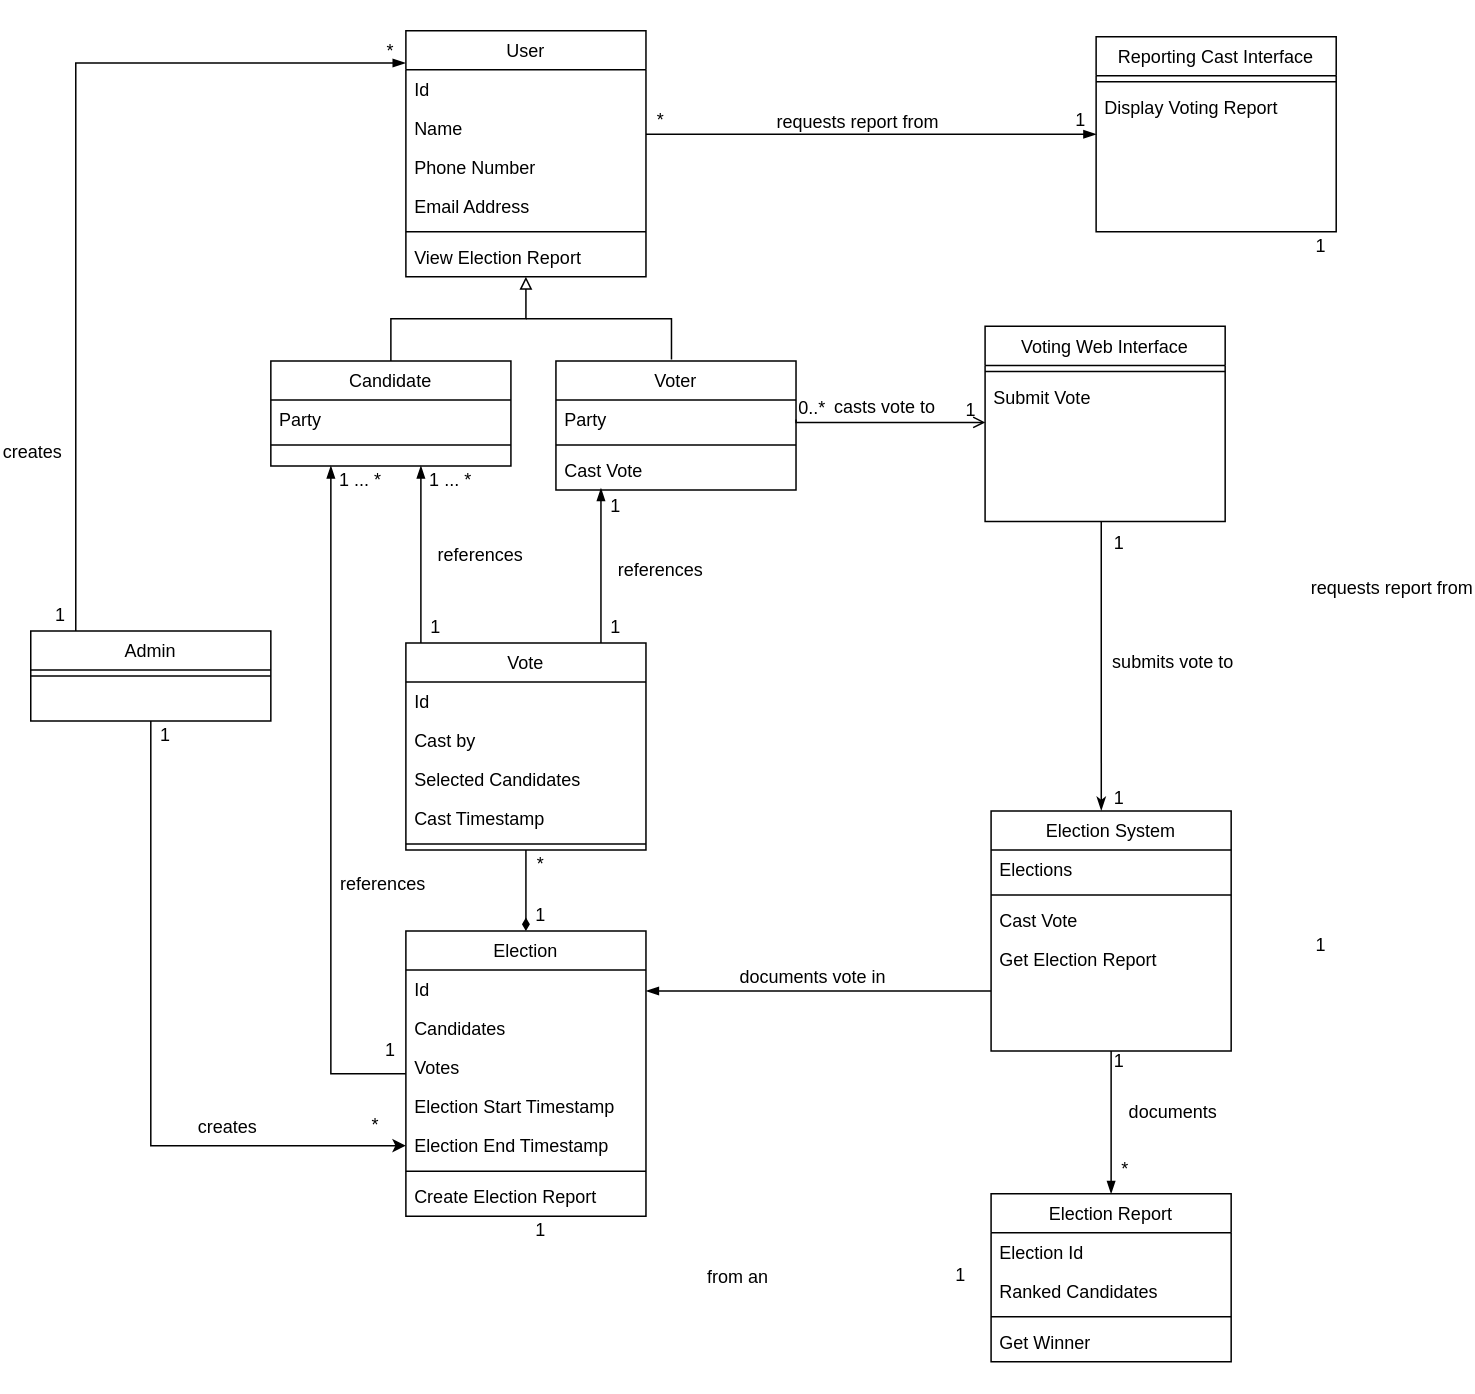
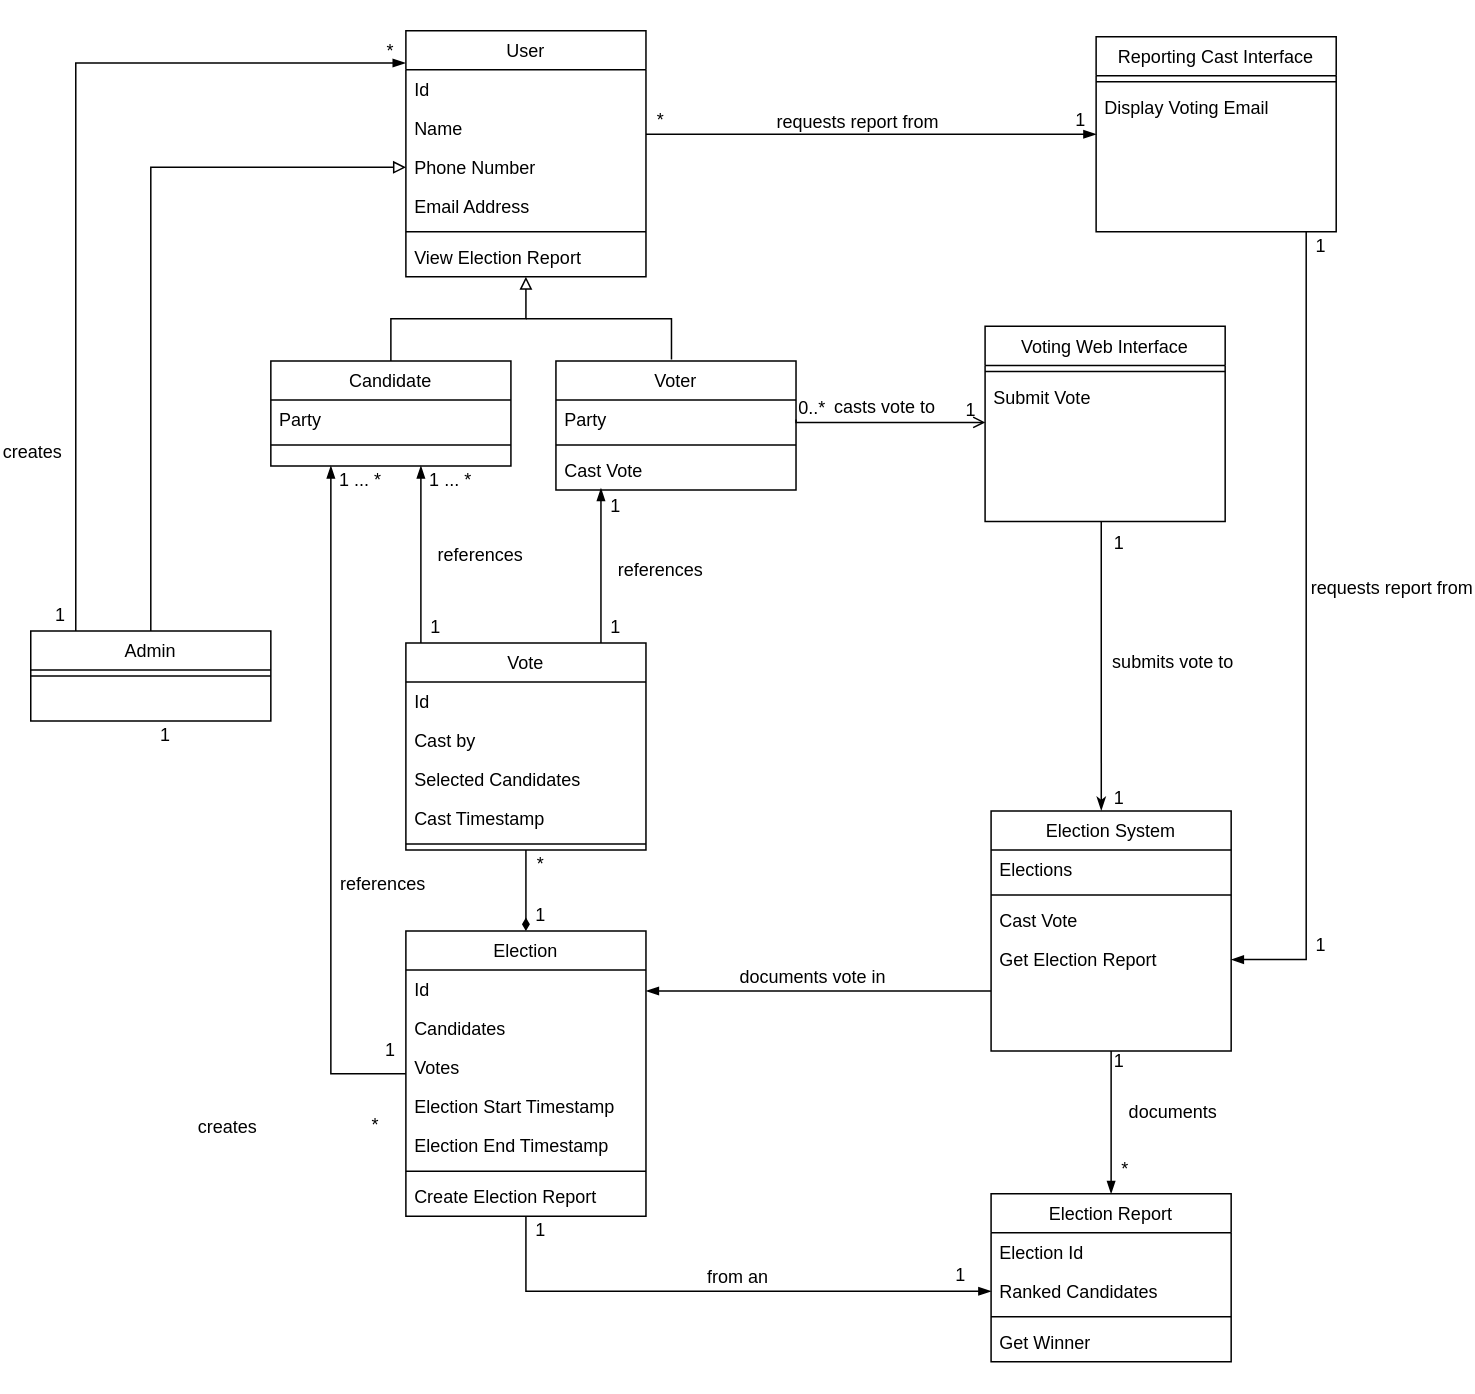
(1198, 108) -> (1188, 108)
none -> (151, 278)
none -> (1306, 627)
(151, 1056) -> none
none -> (715, 1291)
